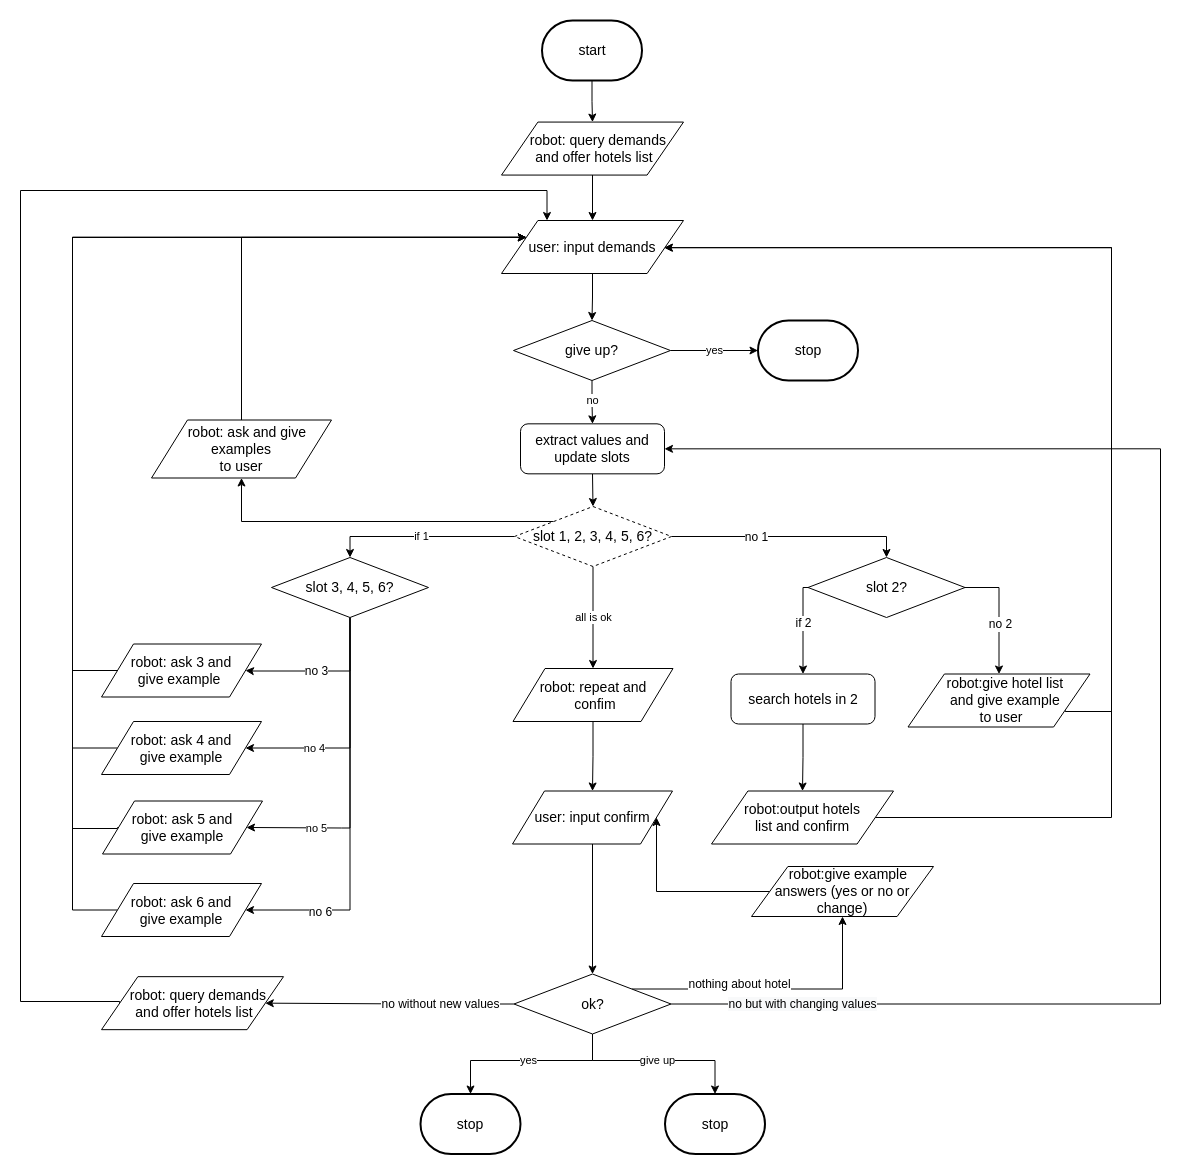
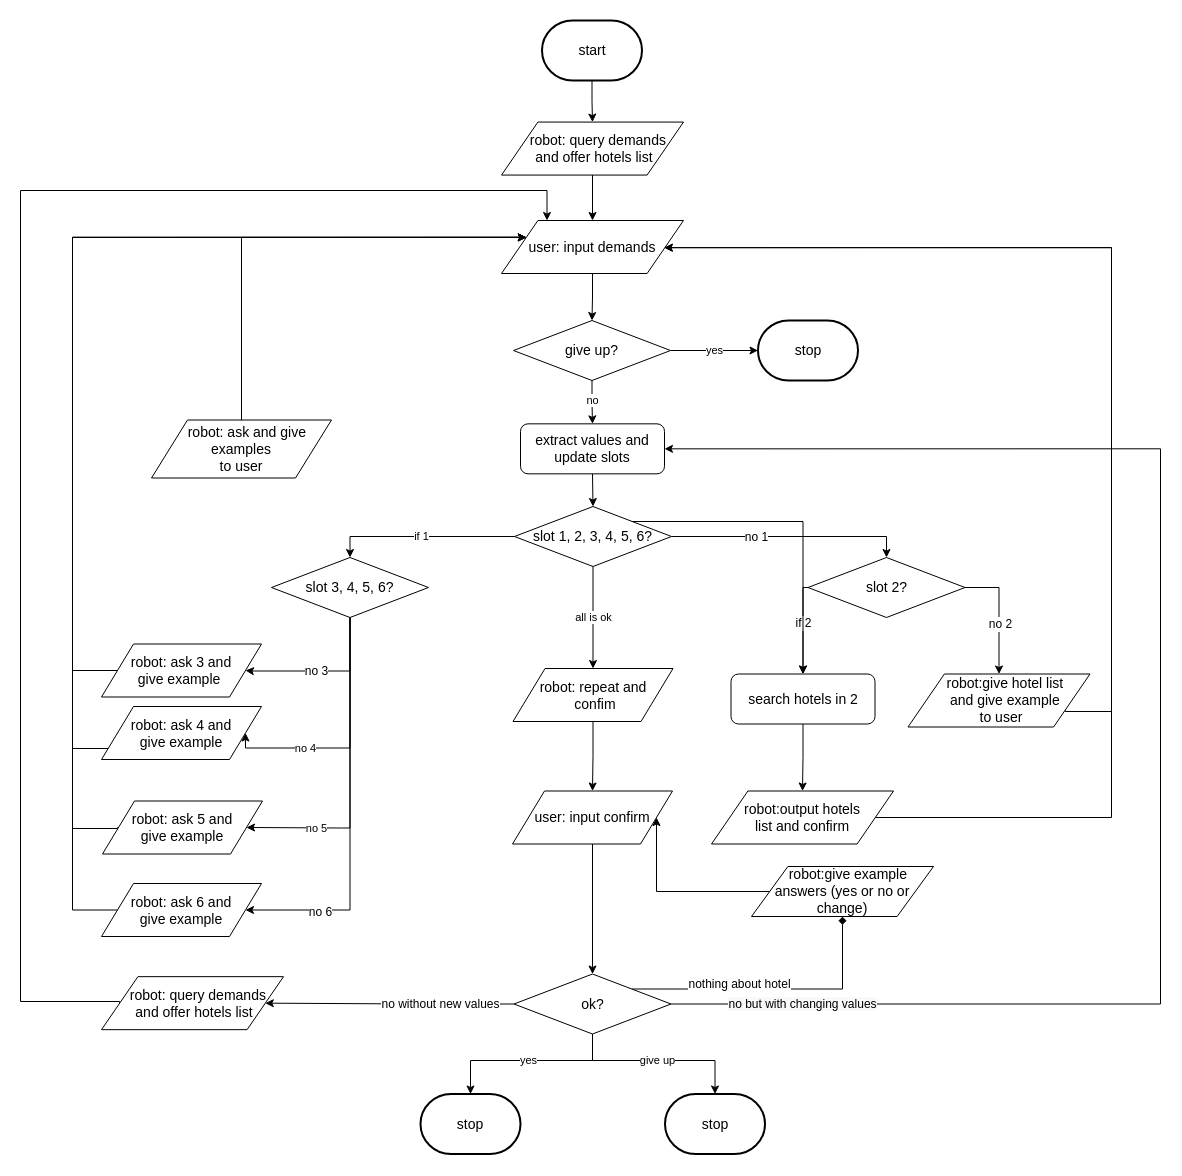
(380, 522) -> (746, 522)
(593, 537) -> (593, 537)
(182, 748) -> (182, 733)
(843, 924) -> (843, 925)
